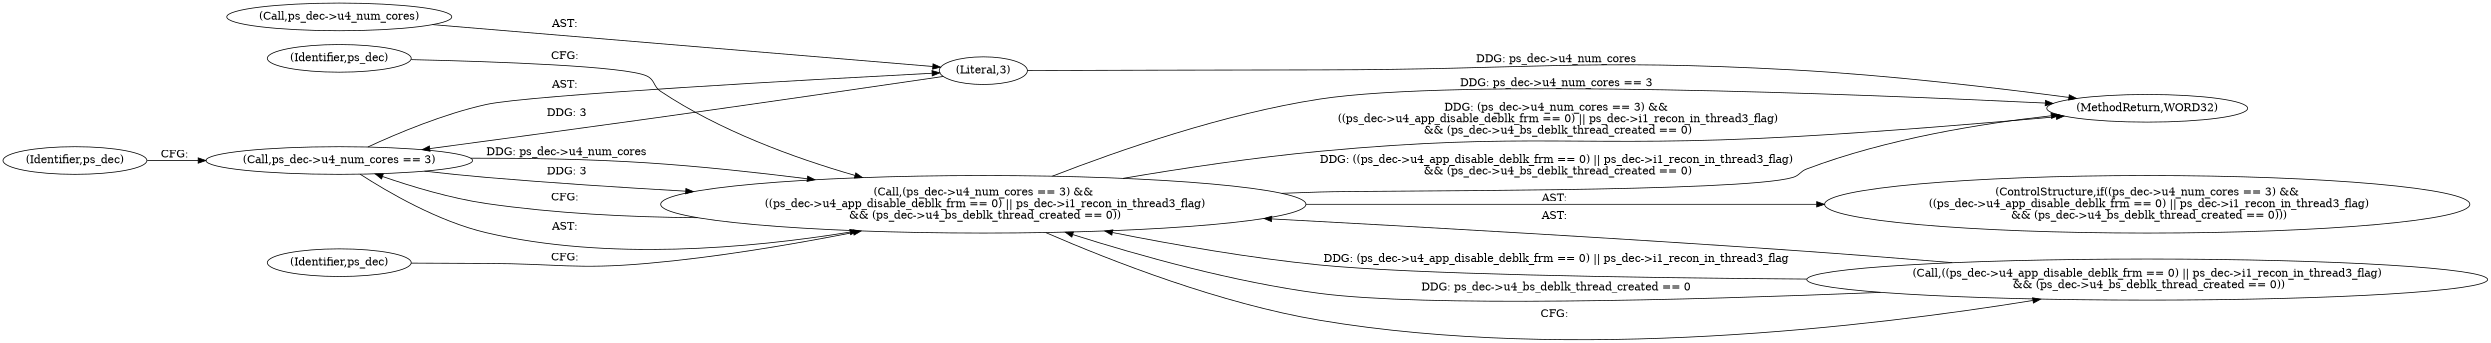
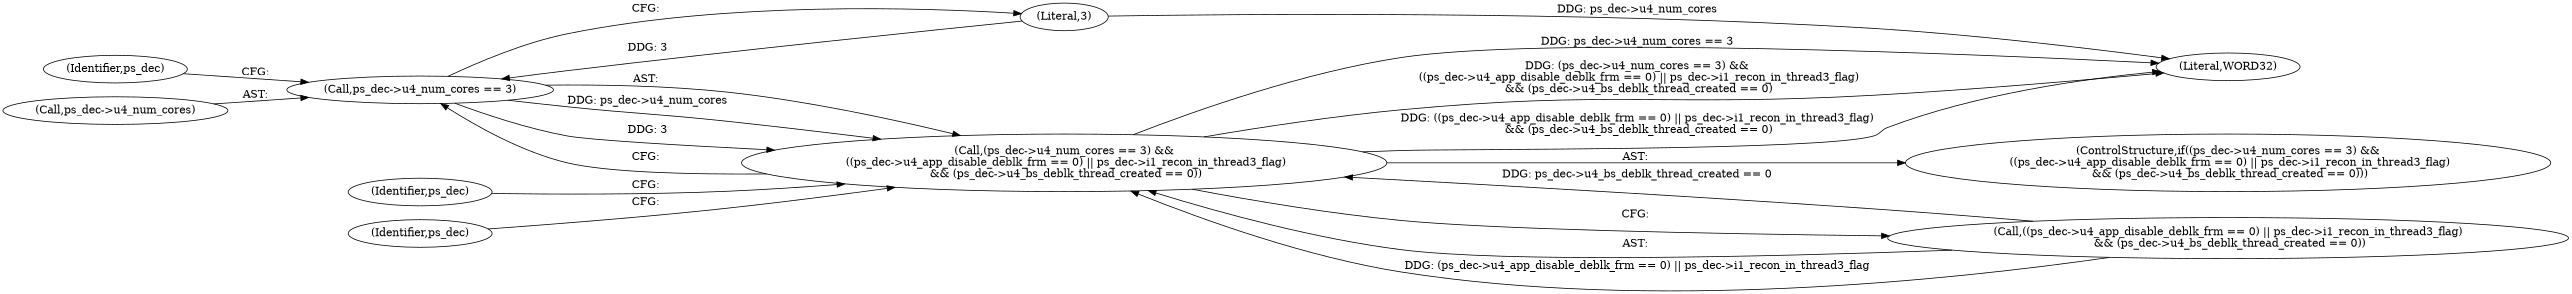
(683, 46) -> (257, 101)
(567, 85) -> (648, 9)
(2147, 108) -> (2228, 67)
